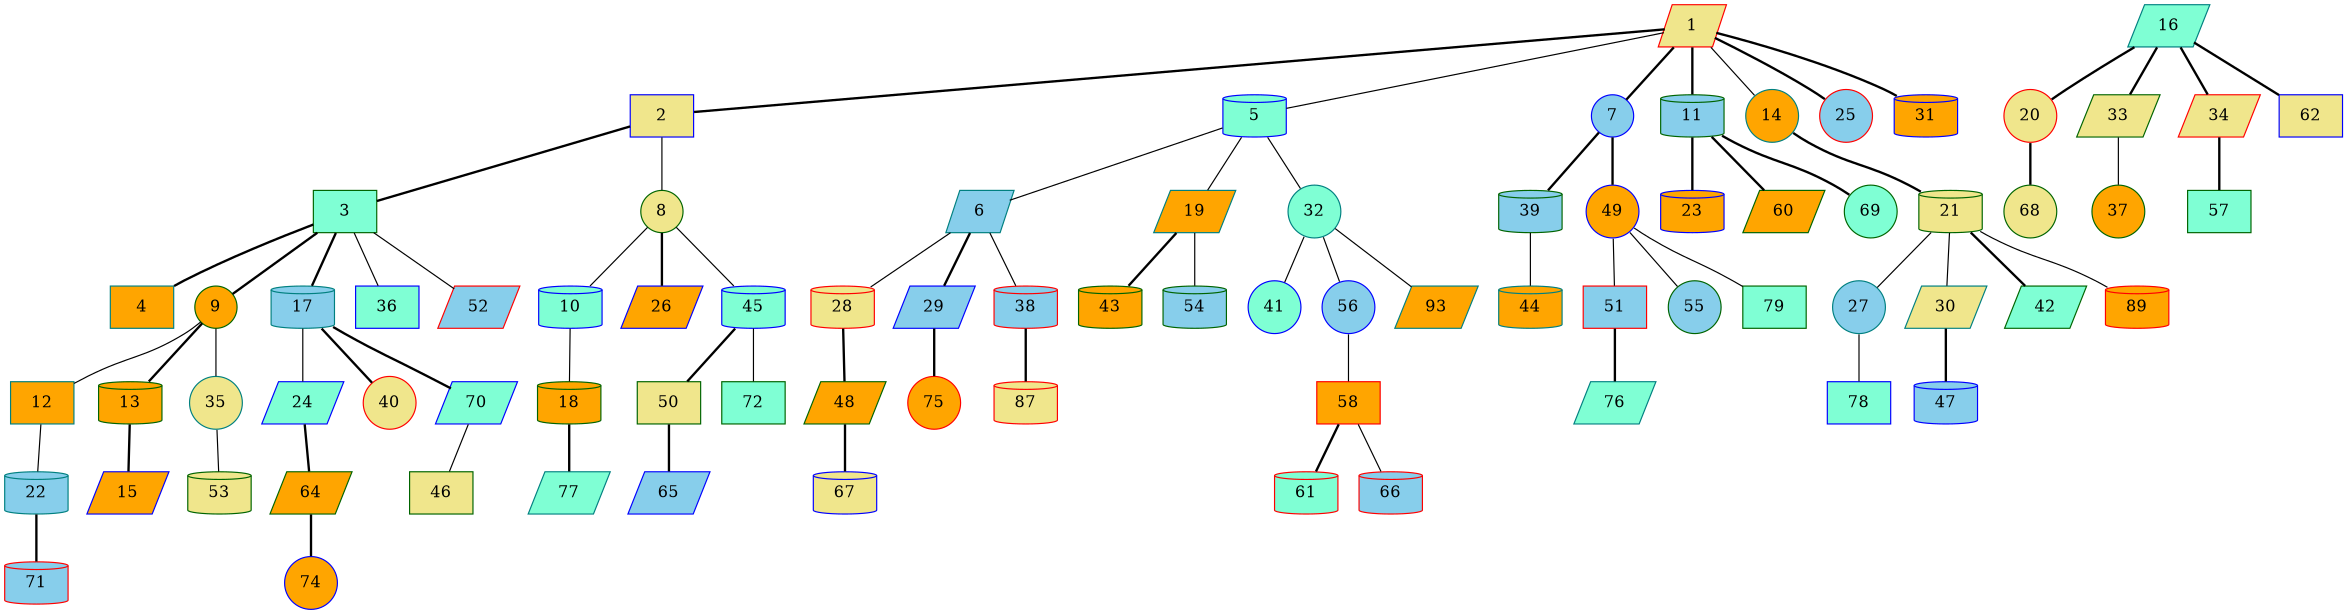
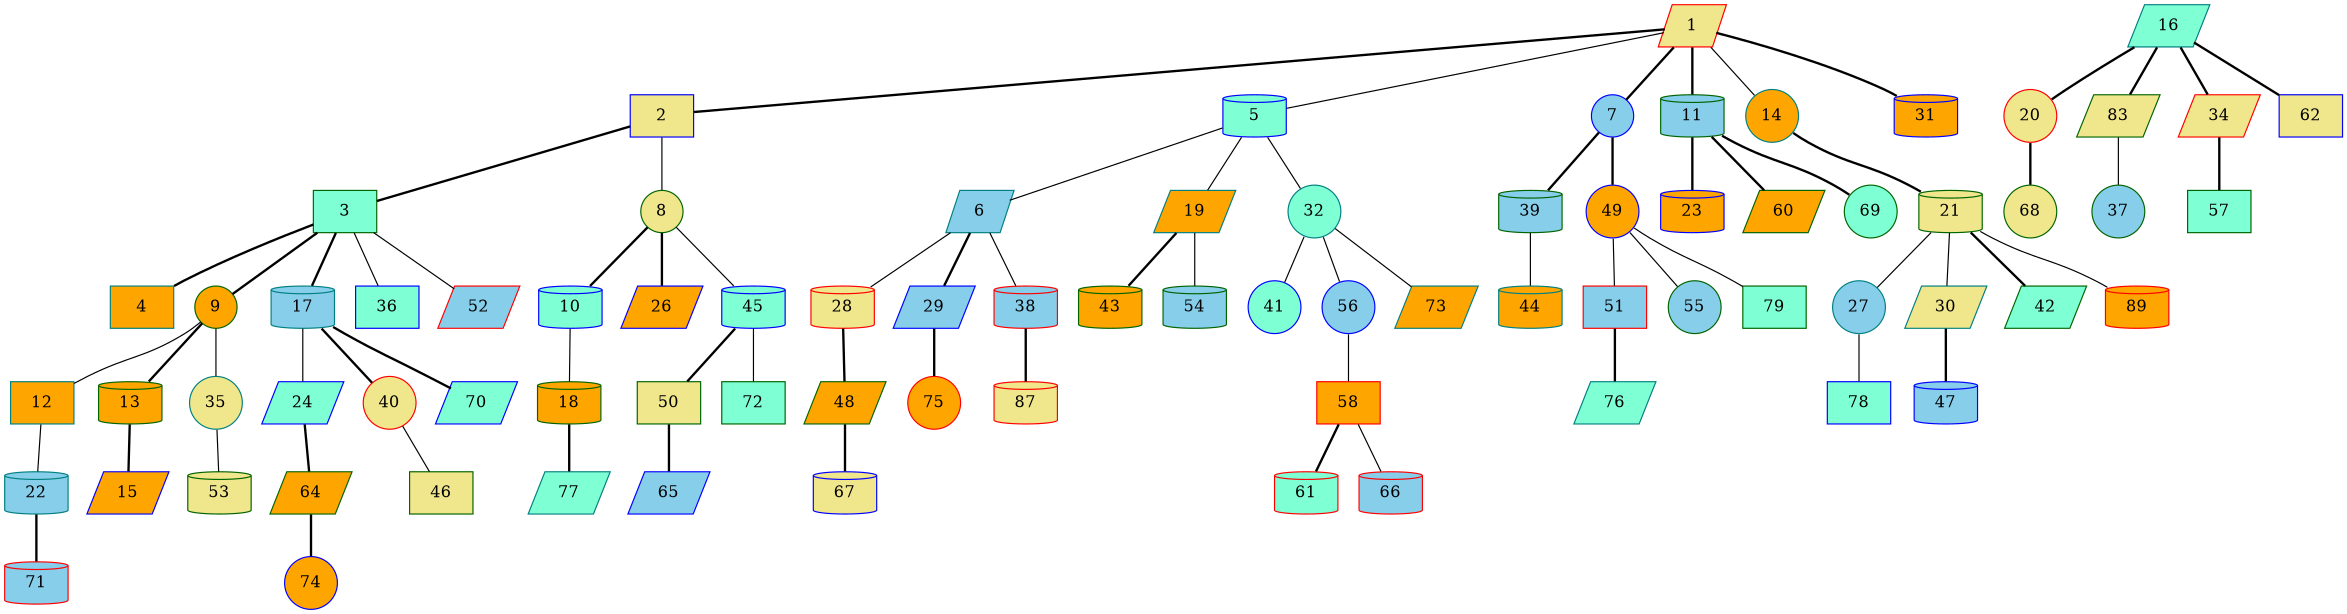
(1846, 116) -> none
(2118, 116) -> (2118, 116)
(2118, 212) -> (2118, 212)
(619, 257) -> (619, 257)
(1436, 307) -> (1436, 307)
(459, 448) -> (416, 449)
